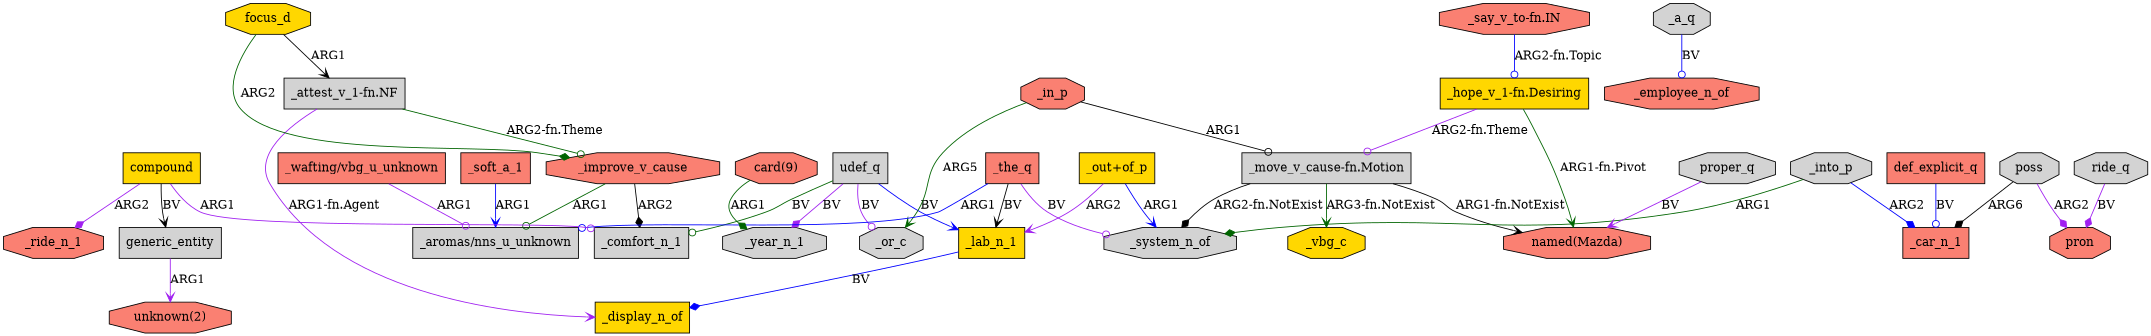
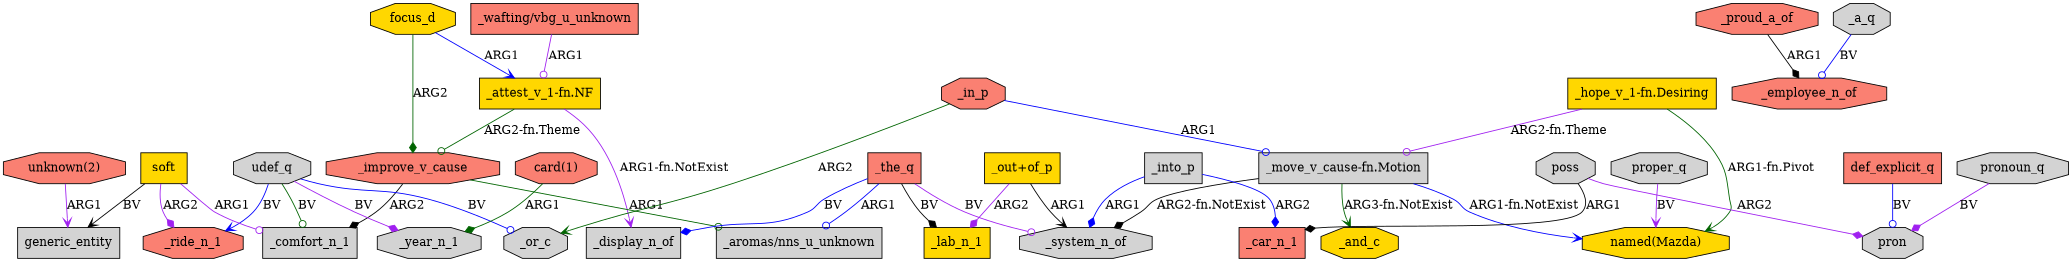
(1514, 19) -> none
none -> (1757, 19)
(303, 53) -> (471, 53)
(345, 94) -> (540, 94)
(1173, 126) -> (1133, 126)
(162, 168) -> (164, 168)
(496, 168) -> none
(776, 168) -> (556, 168)
(860, 168) -> (272, 168)
(960, 168) -> (836, 168)
(1831, 168) -> (1173, 168)
(2111, 168) -> (2013, 168)
(1003, 201) -> (913, 203)
(1936, 202) -> (1893, 202)
(1137, 203) -> (1044, 204)
(426, 204) -> (548, 53)
(859, 205) -> (406, 194)
(334, 206) -> (674, 168)
(2006, 206) -> (1604, 206)
(913, 208) -> (255, 209)
(1452, 210) -> (1490, 220)
(1071, 211) -> (993, 202)
(1522, 225) -> (1114, 192)
(1326, 243) -> (1360, 243)
(1577, 243) -> (1656, 243)
(2080, 243) -> (1893, 243)
(170, 276) -> (66, 201)
(829, 280) -> (784, 220)
(642, 318) -> (633, 243)
